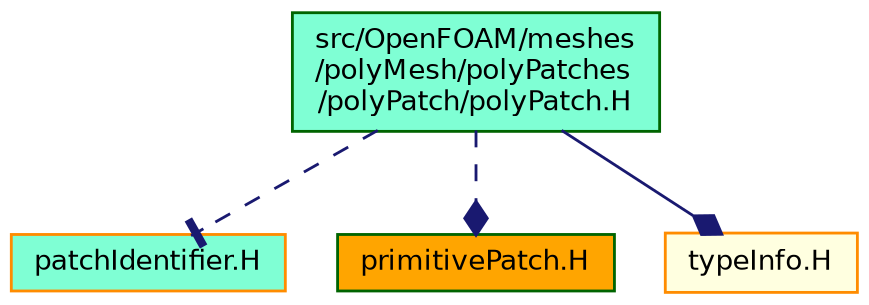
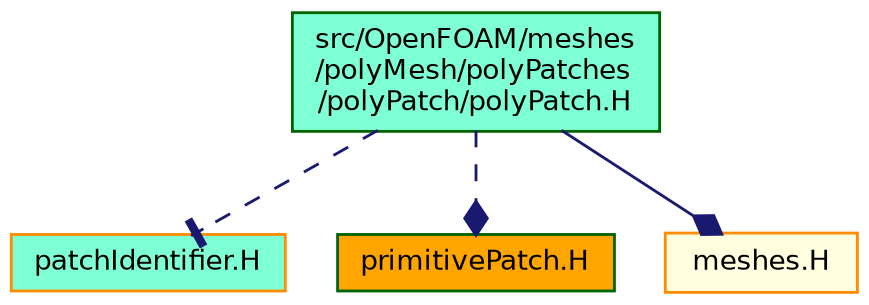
(761, 263) -> (761, 263)
